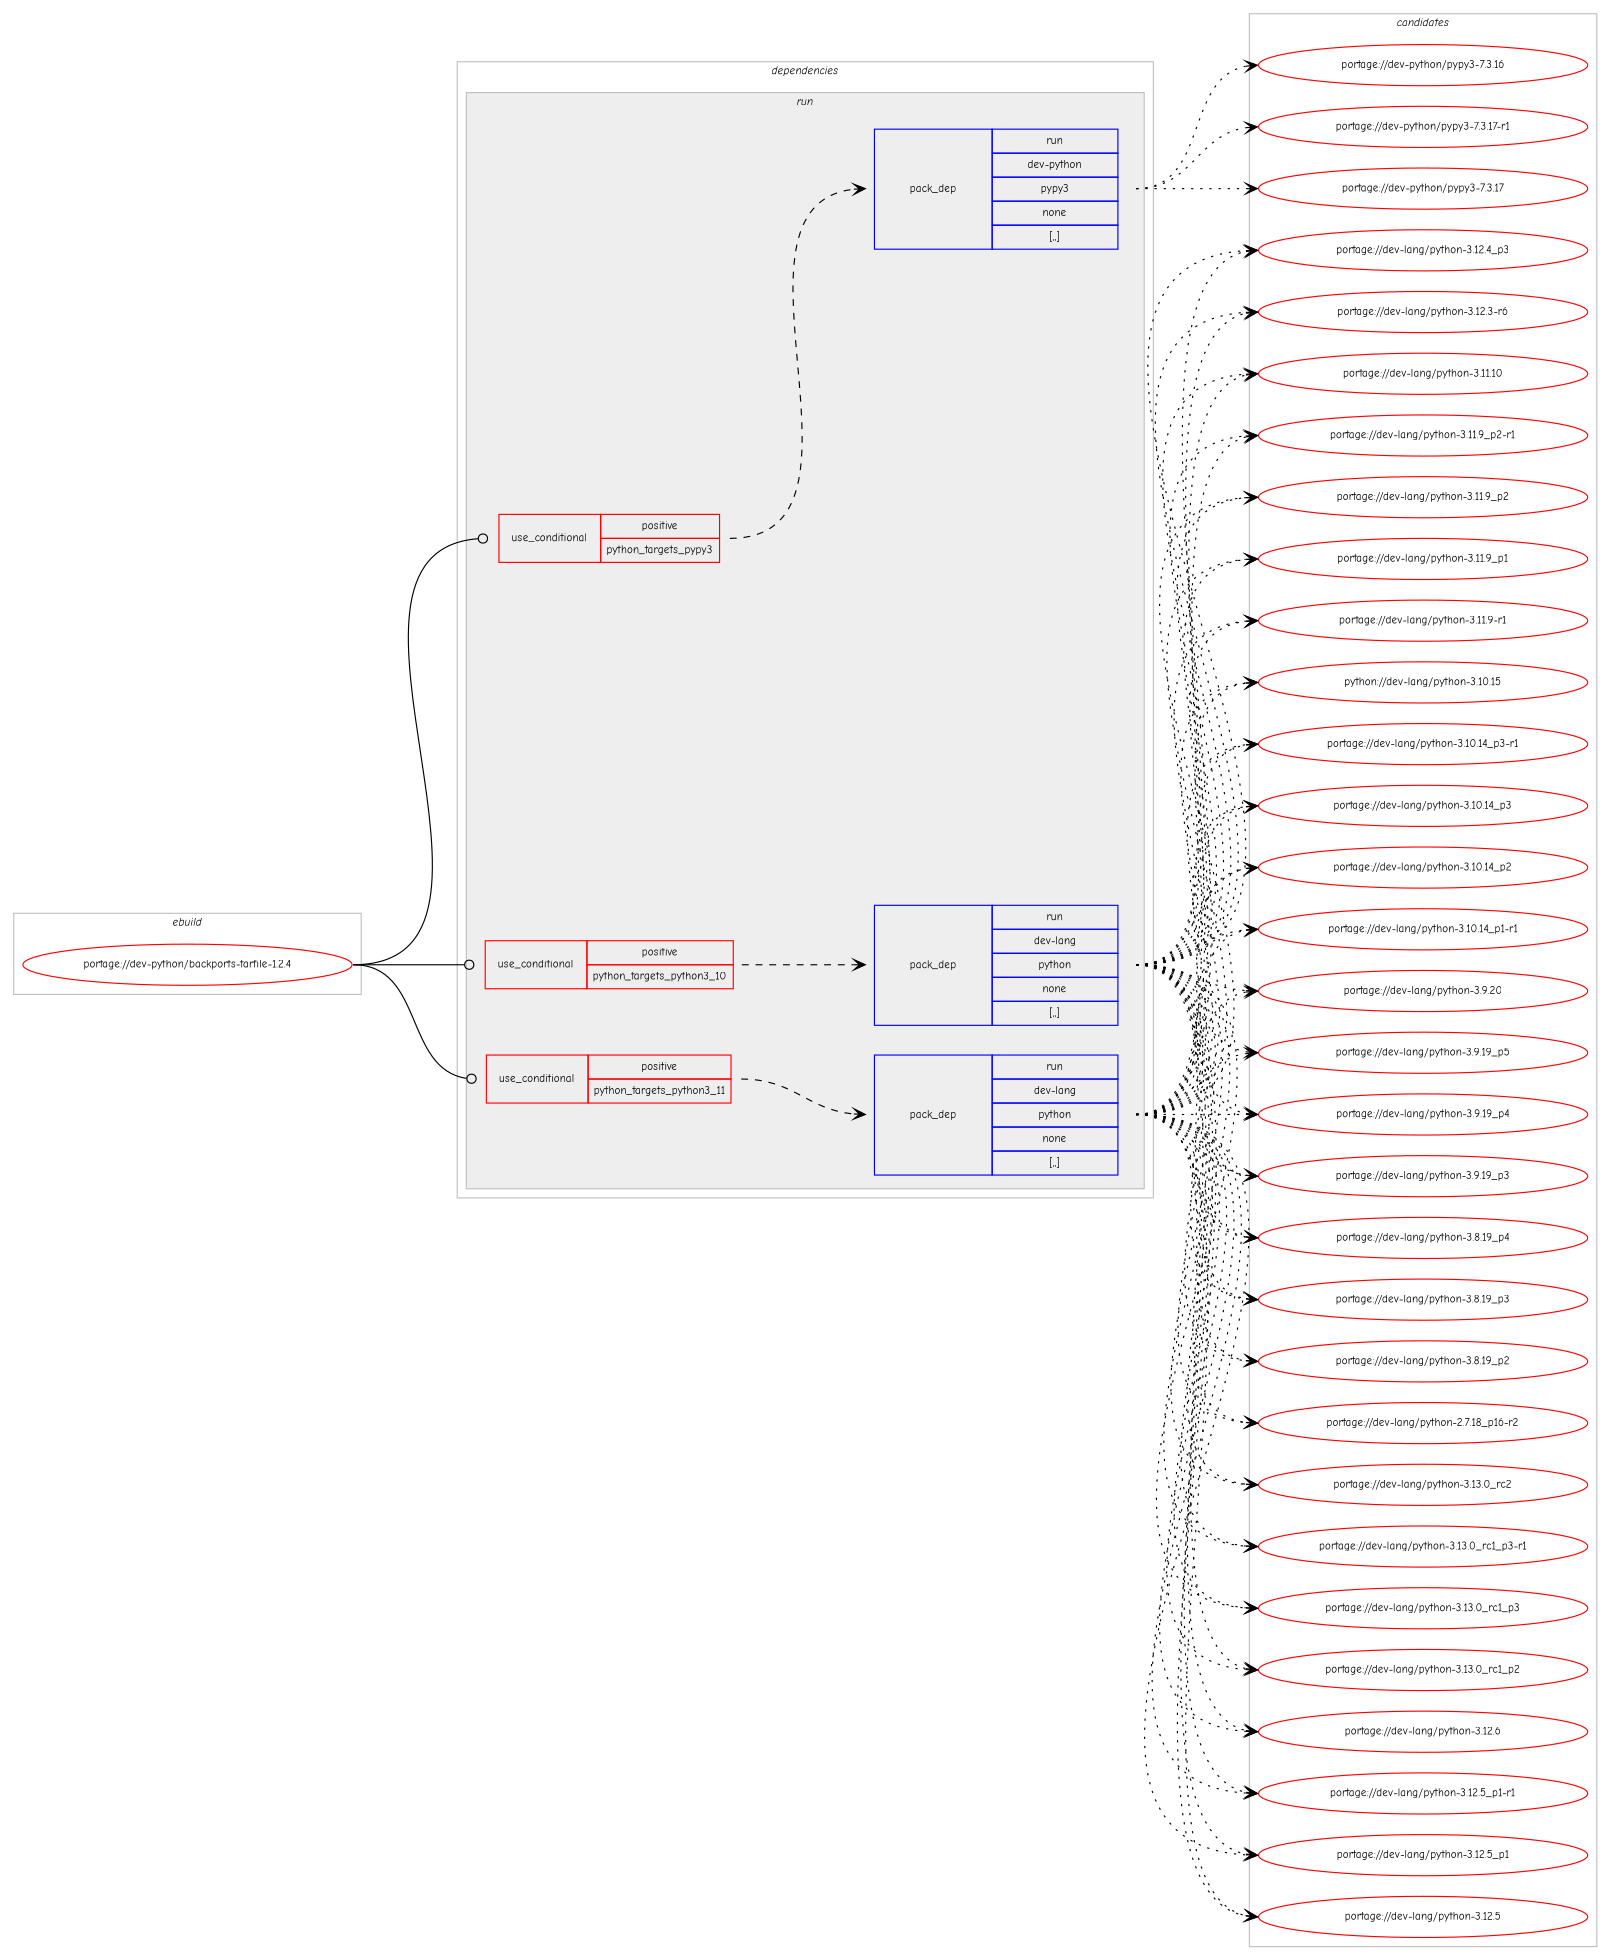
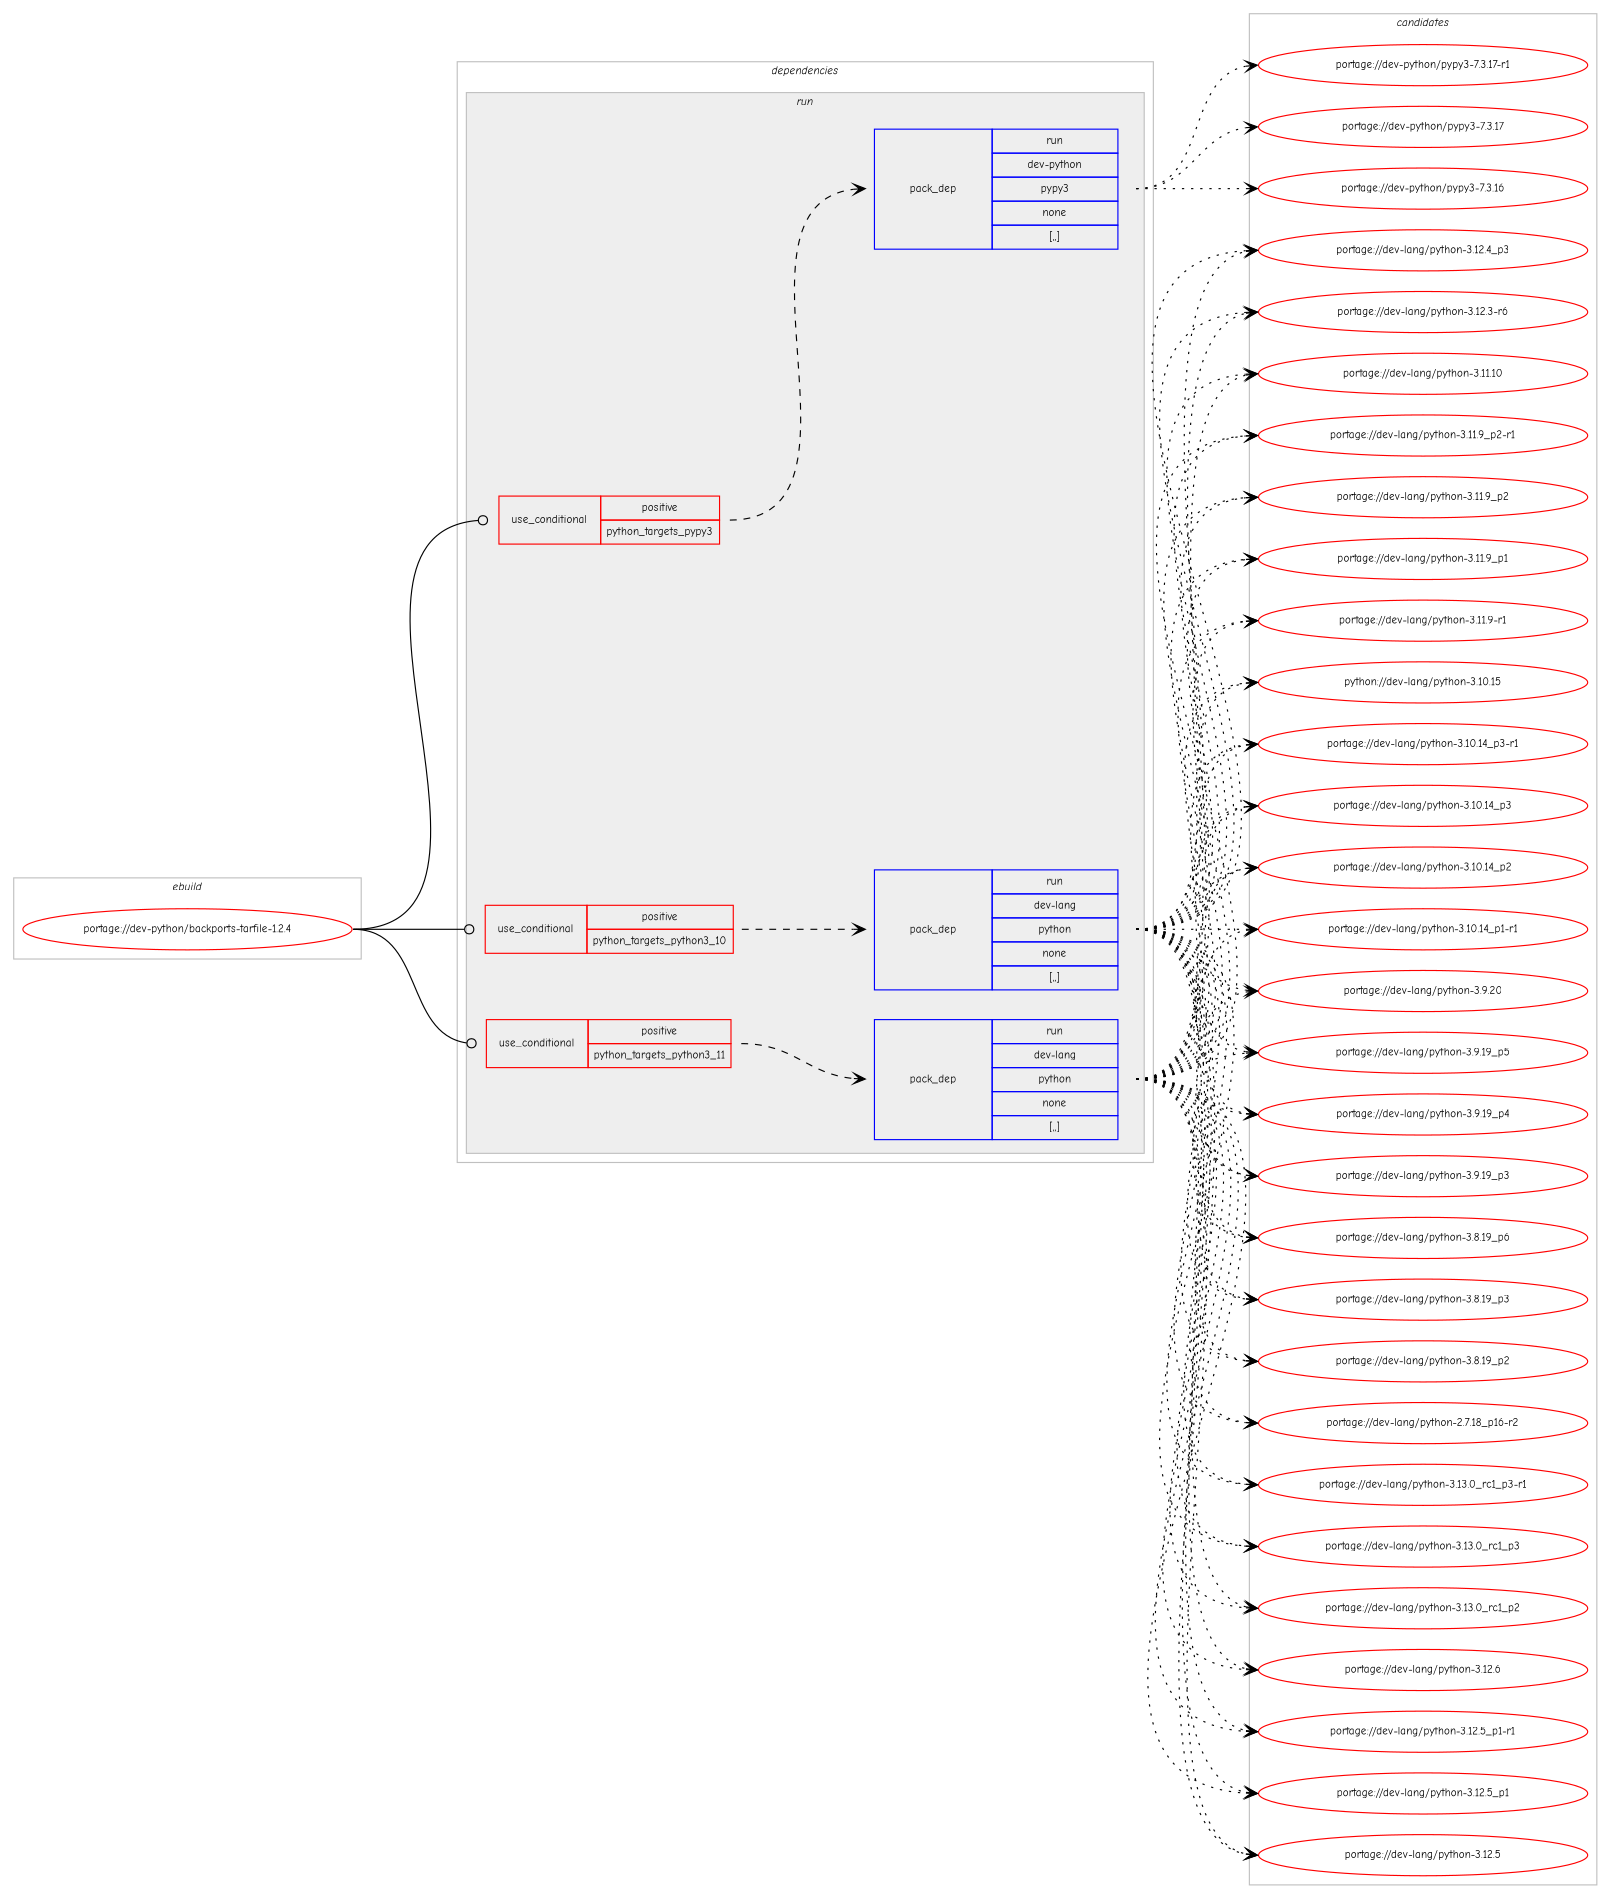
(1423, 1238) -> (1423, 1238)
(1423, 1485) -> none
